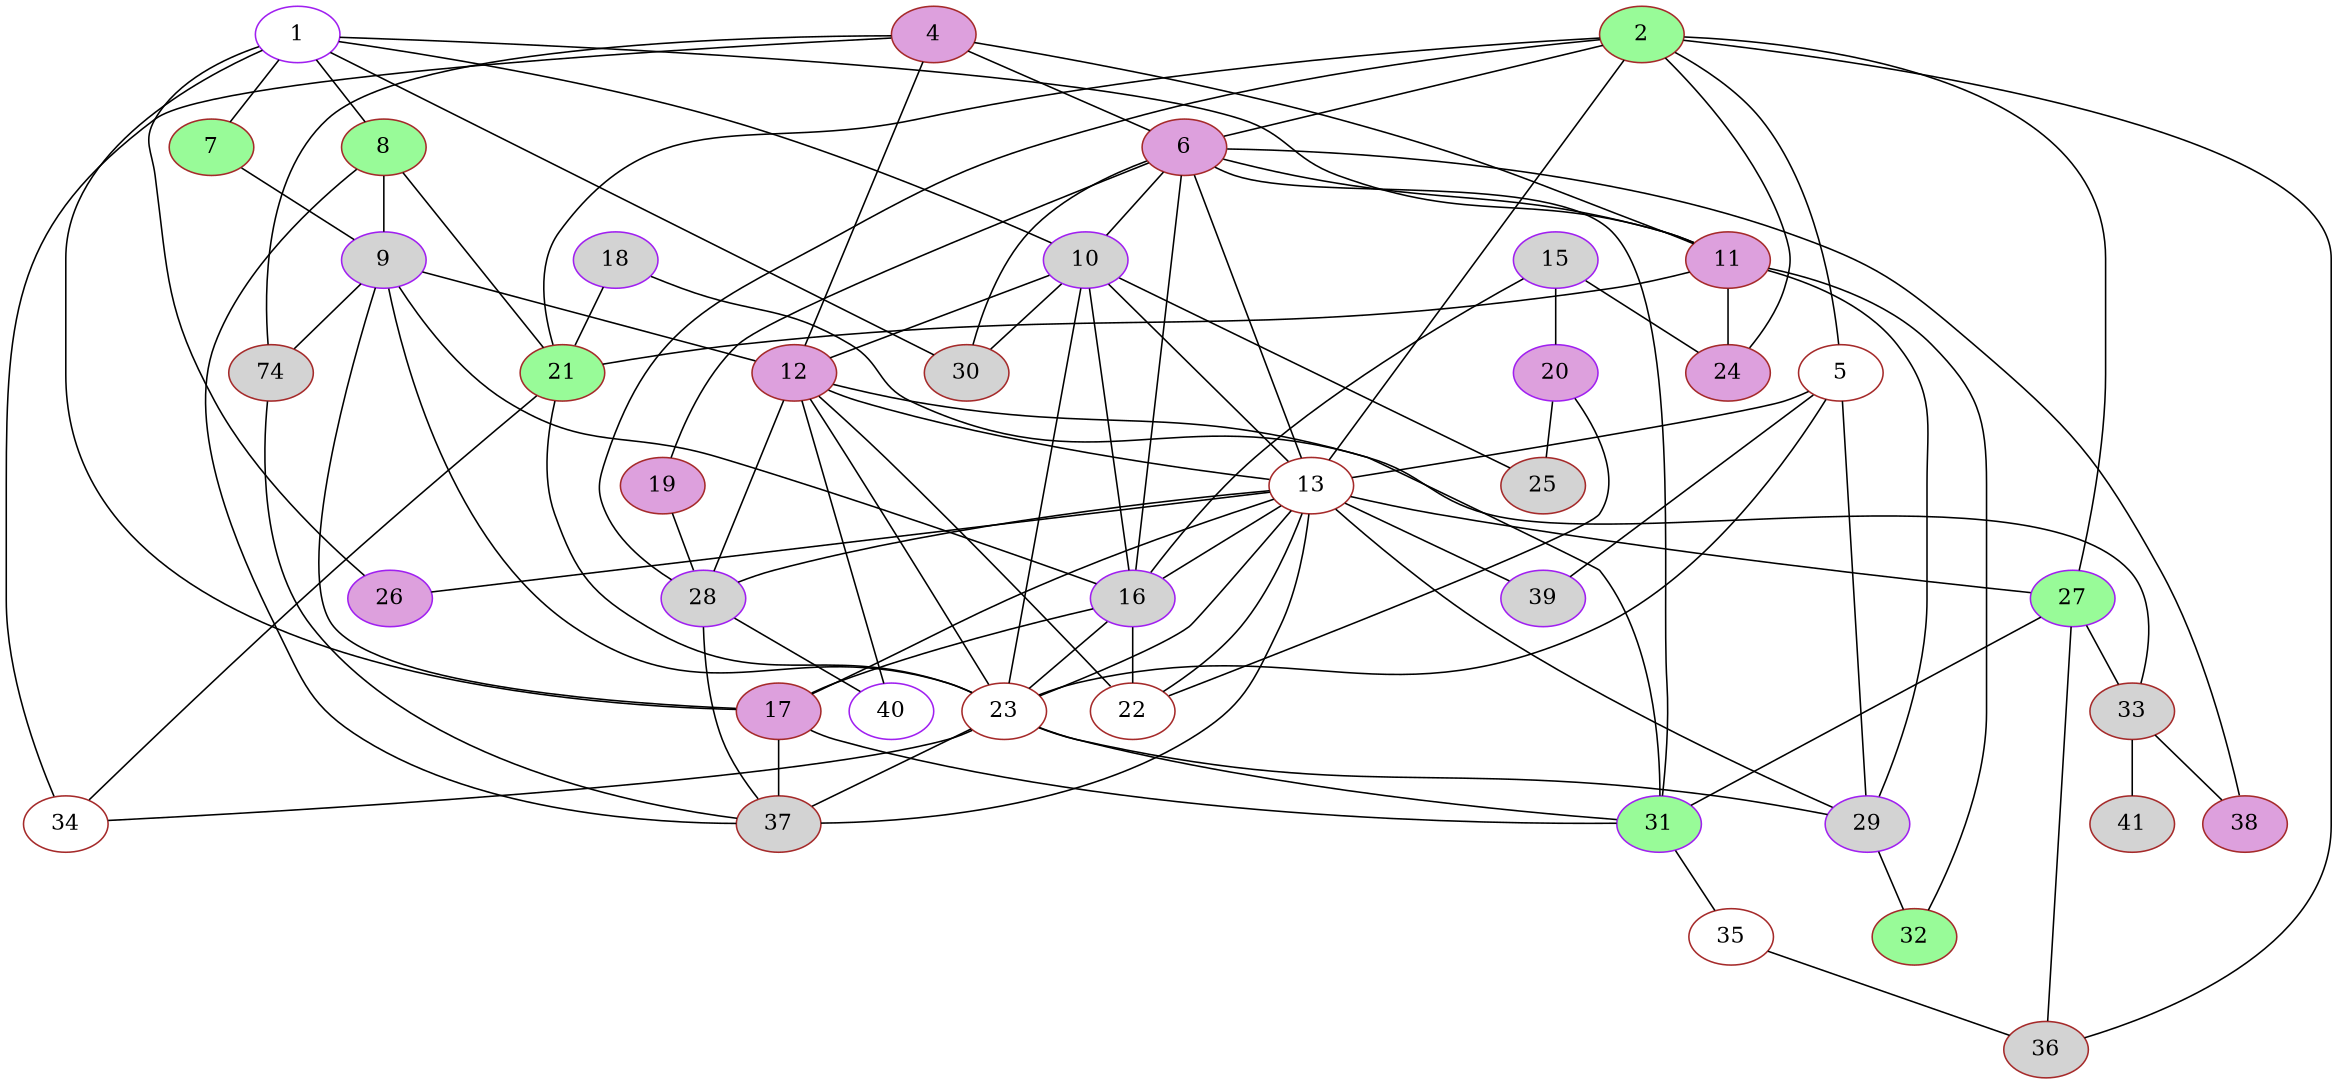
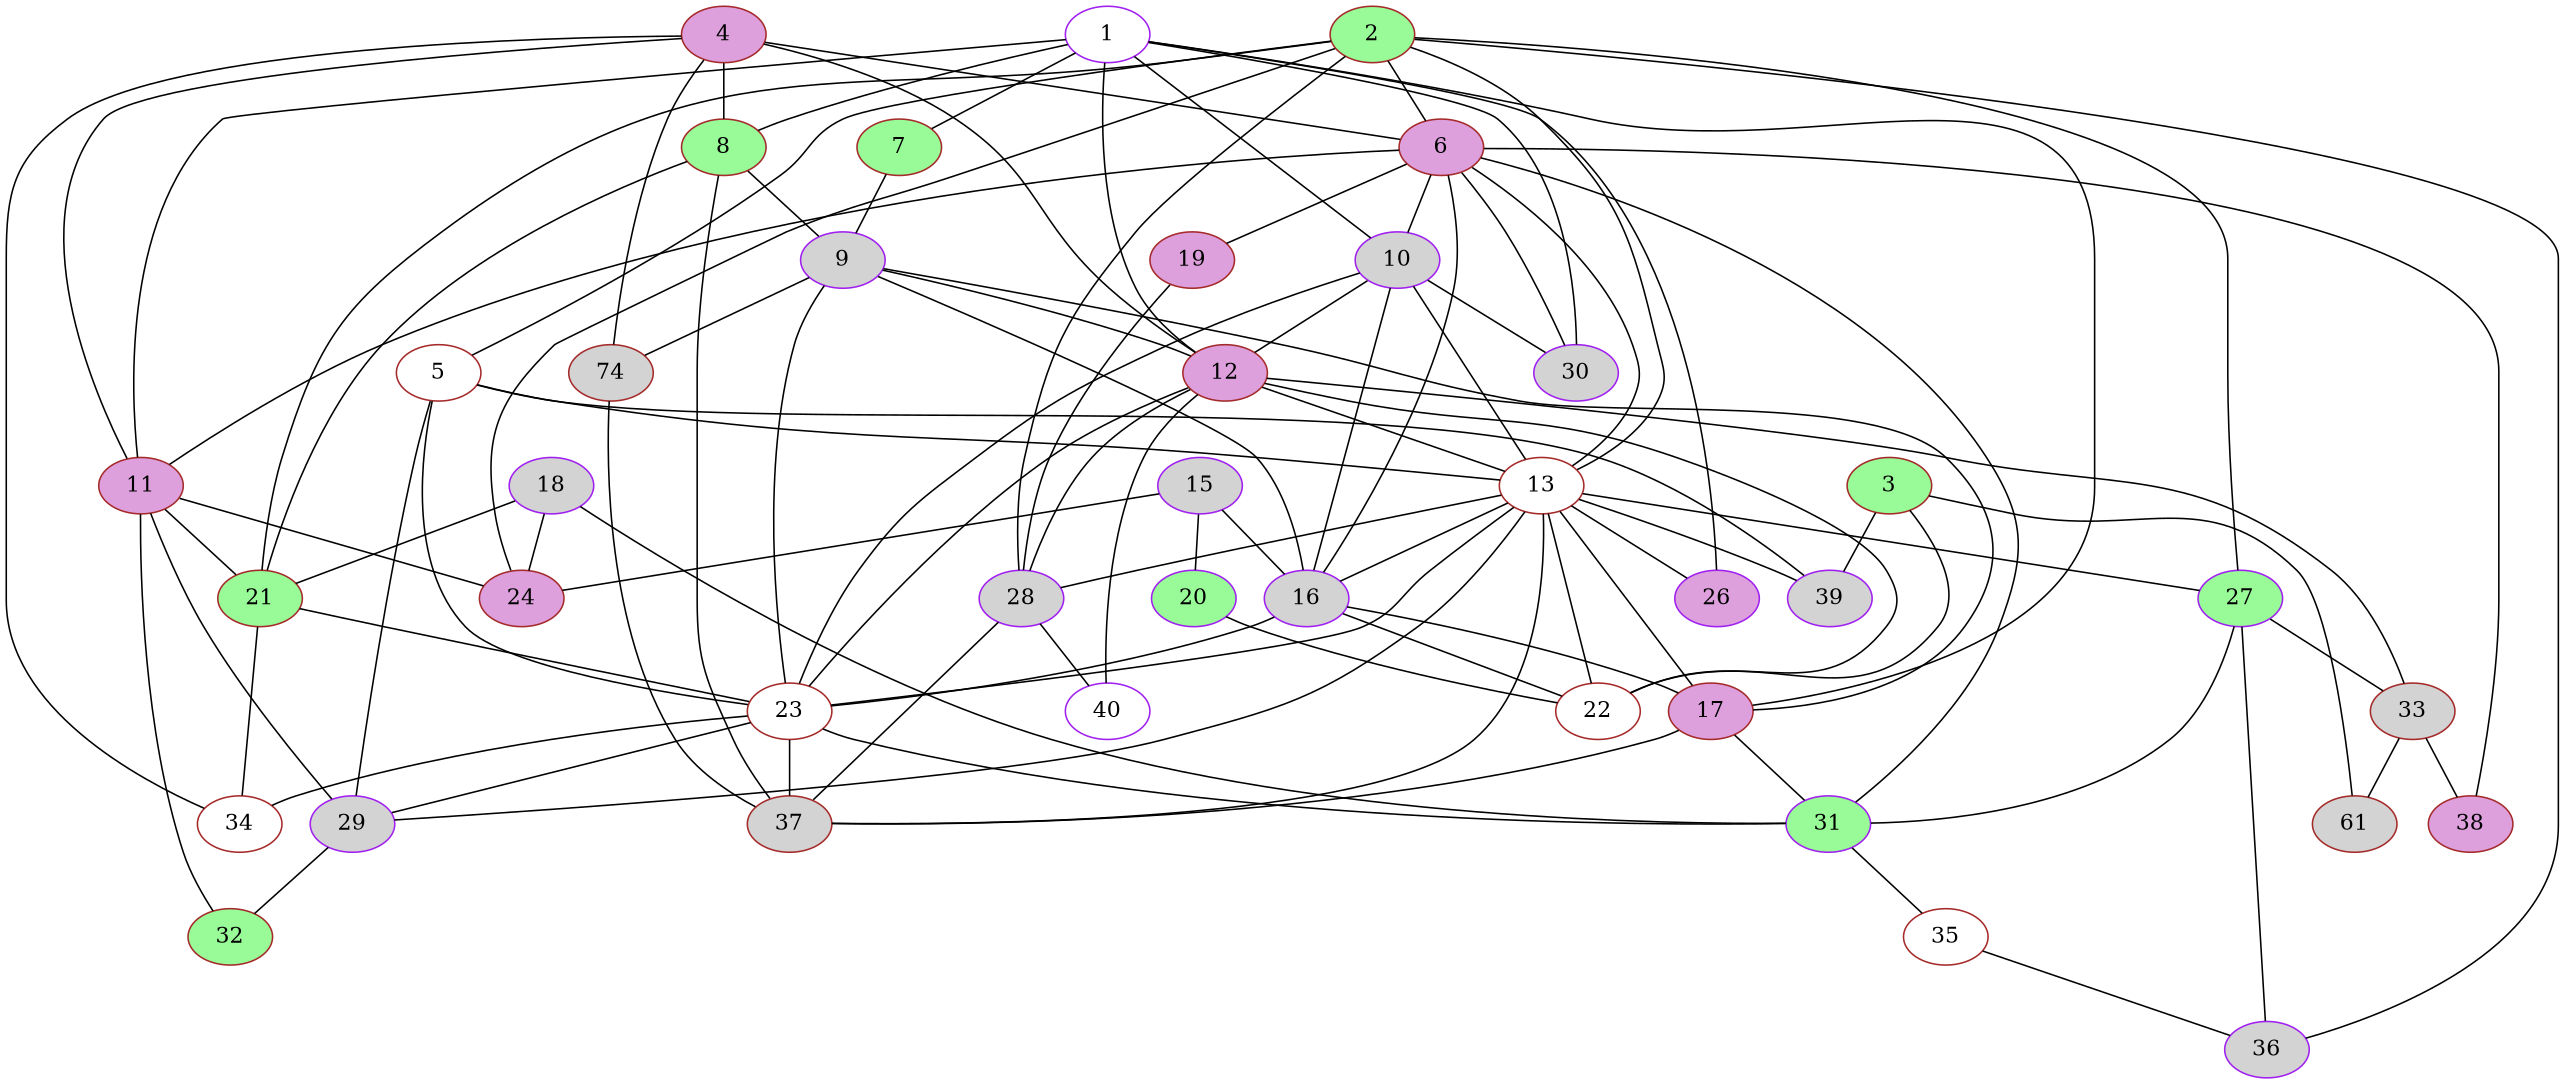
none -> (724, 88)
none -> (1113, 221)
(967, 373) -> (1576, 373)
(1556, 373) -> (1194, 598)
(1543, 486) -> none
none -> (1889, 486)
none -> (537, 542)
(2132, 824) -> (2355, 824)
(2046, 1050) -> (2267, 1050)
